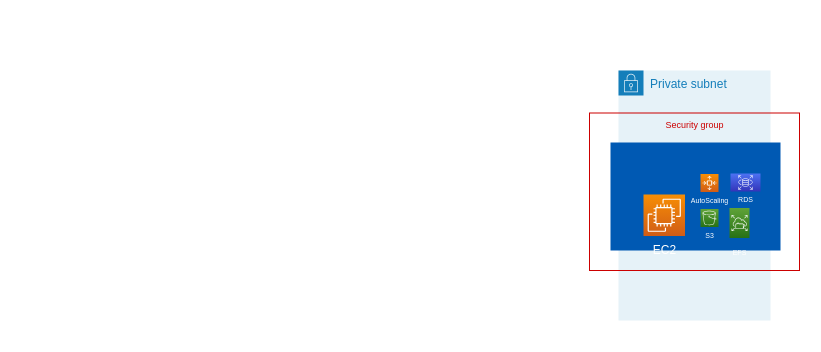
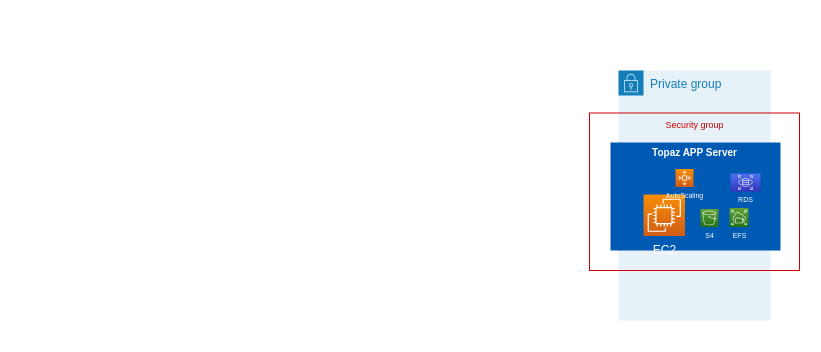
(694, 85) -> (691, 85)
none -> (695, 153)
(710, 183) -> (685, 178)
(740, 223) -> (739, 218)
(710, 237) -> (710, 237)
